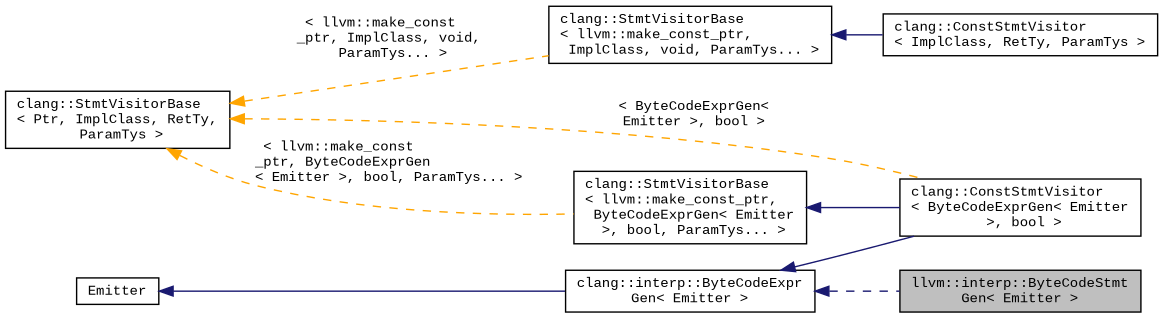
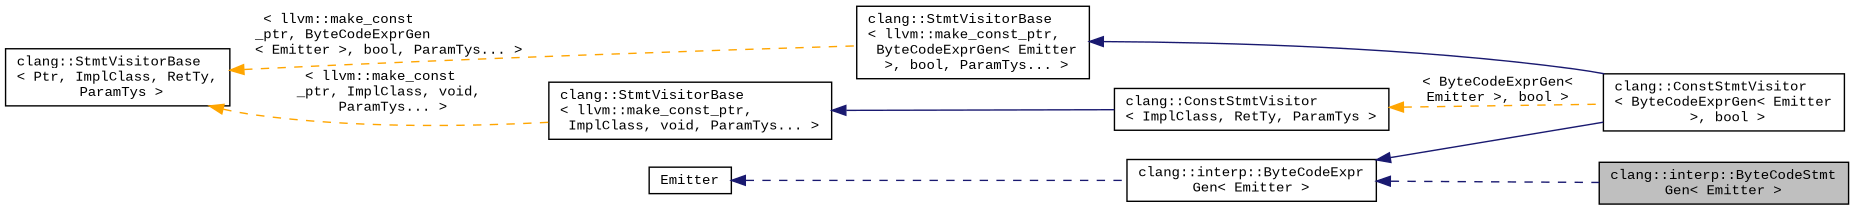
(586, 131) -> (1503, 106)
(369, 291) -> (936, 180)
(1020, 291) -> (1724, 183)
